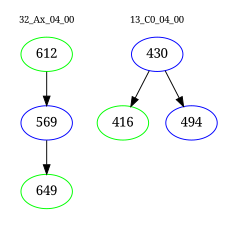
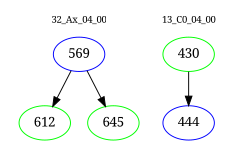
(157, 54) -> (189, 54)
(47, 84) -> (64, 84)
(123, 123) -> none
(192, 123) -> (189, 123)
(47, 192) -> (113, 123)
